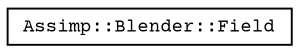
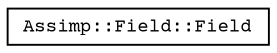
(150, 27) -> (138, 27)
